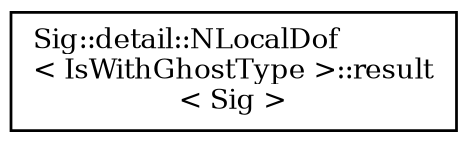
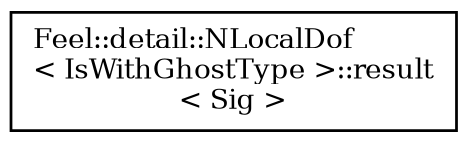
(234, 72) -> (234, 72)
